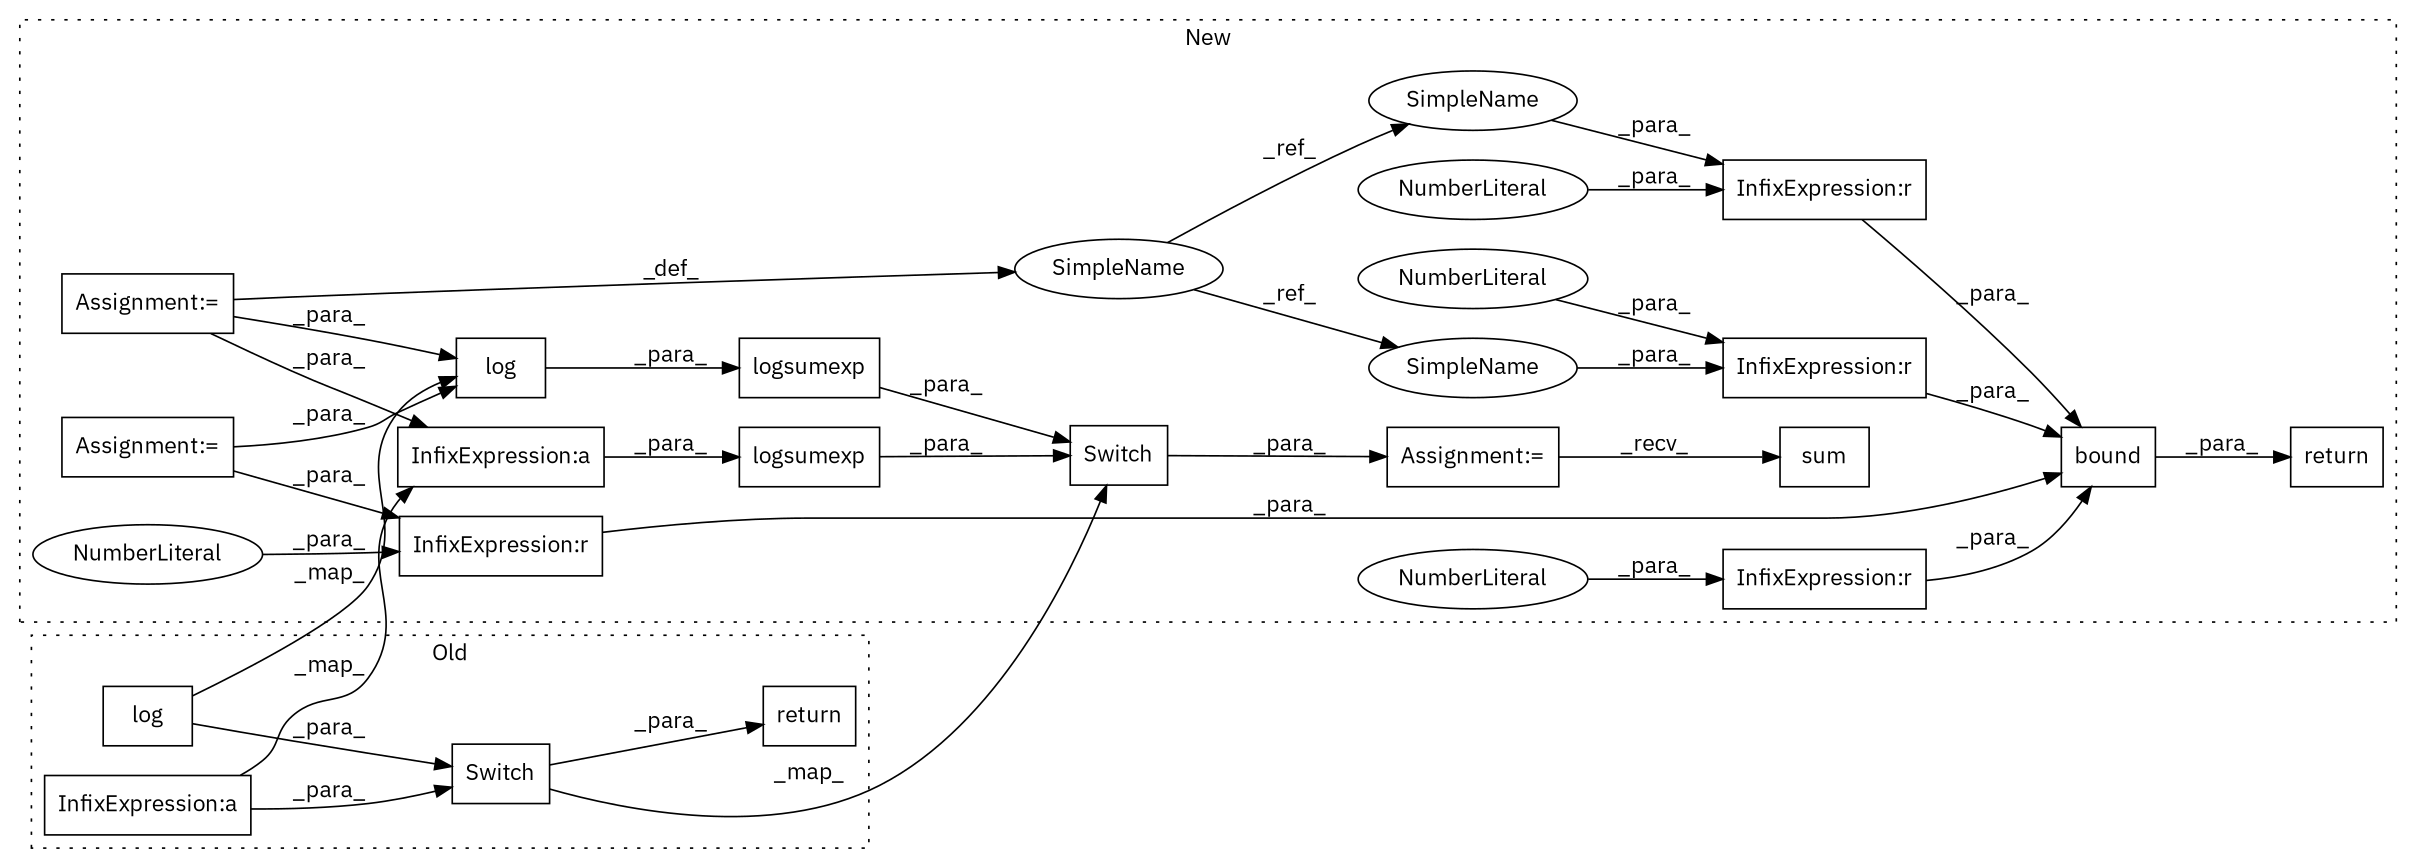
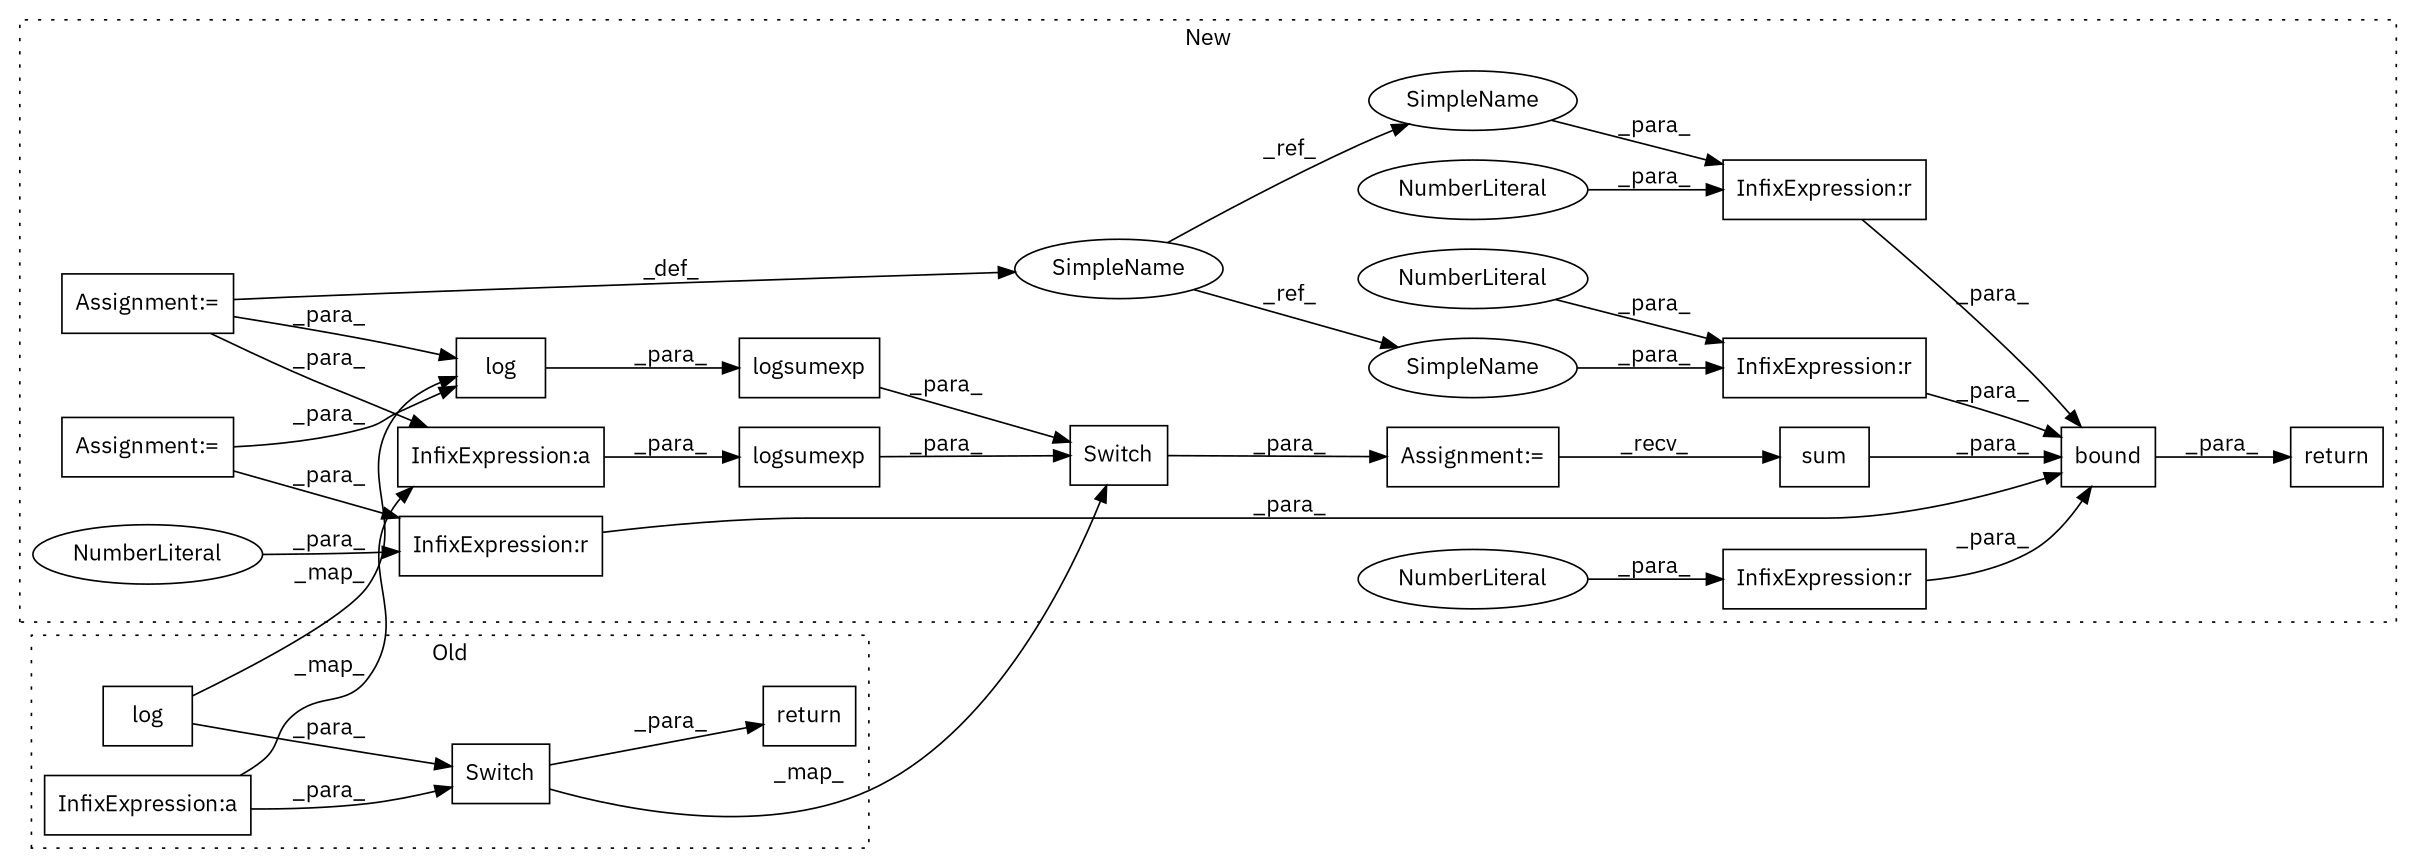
none -> (1957, 457)
